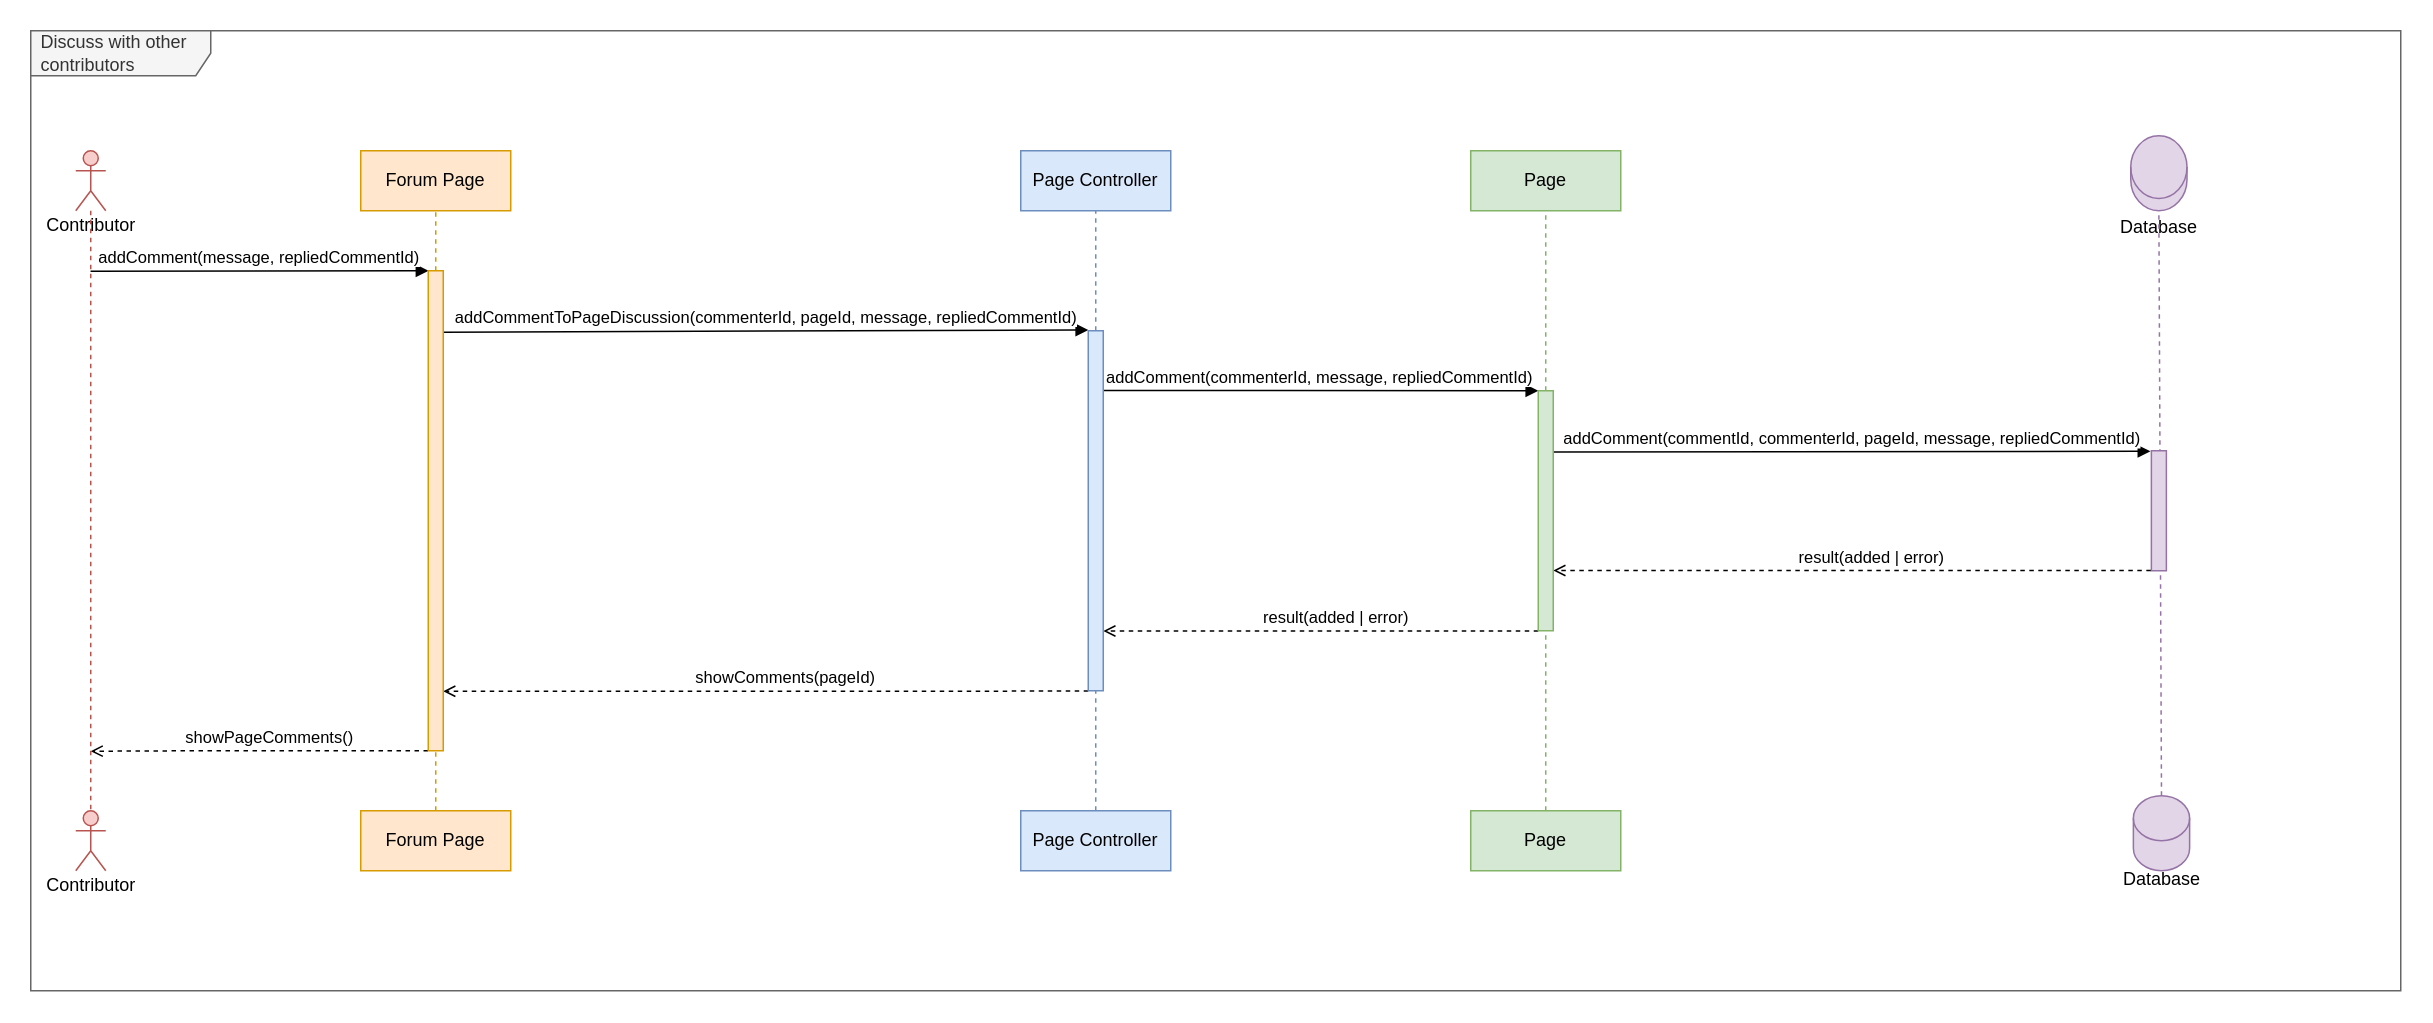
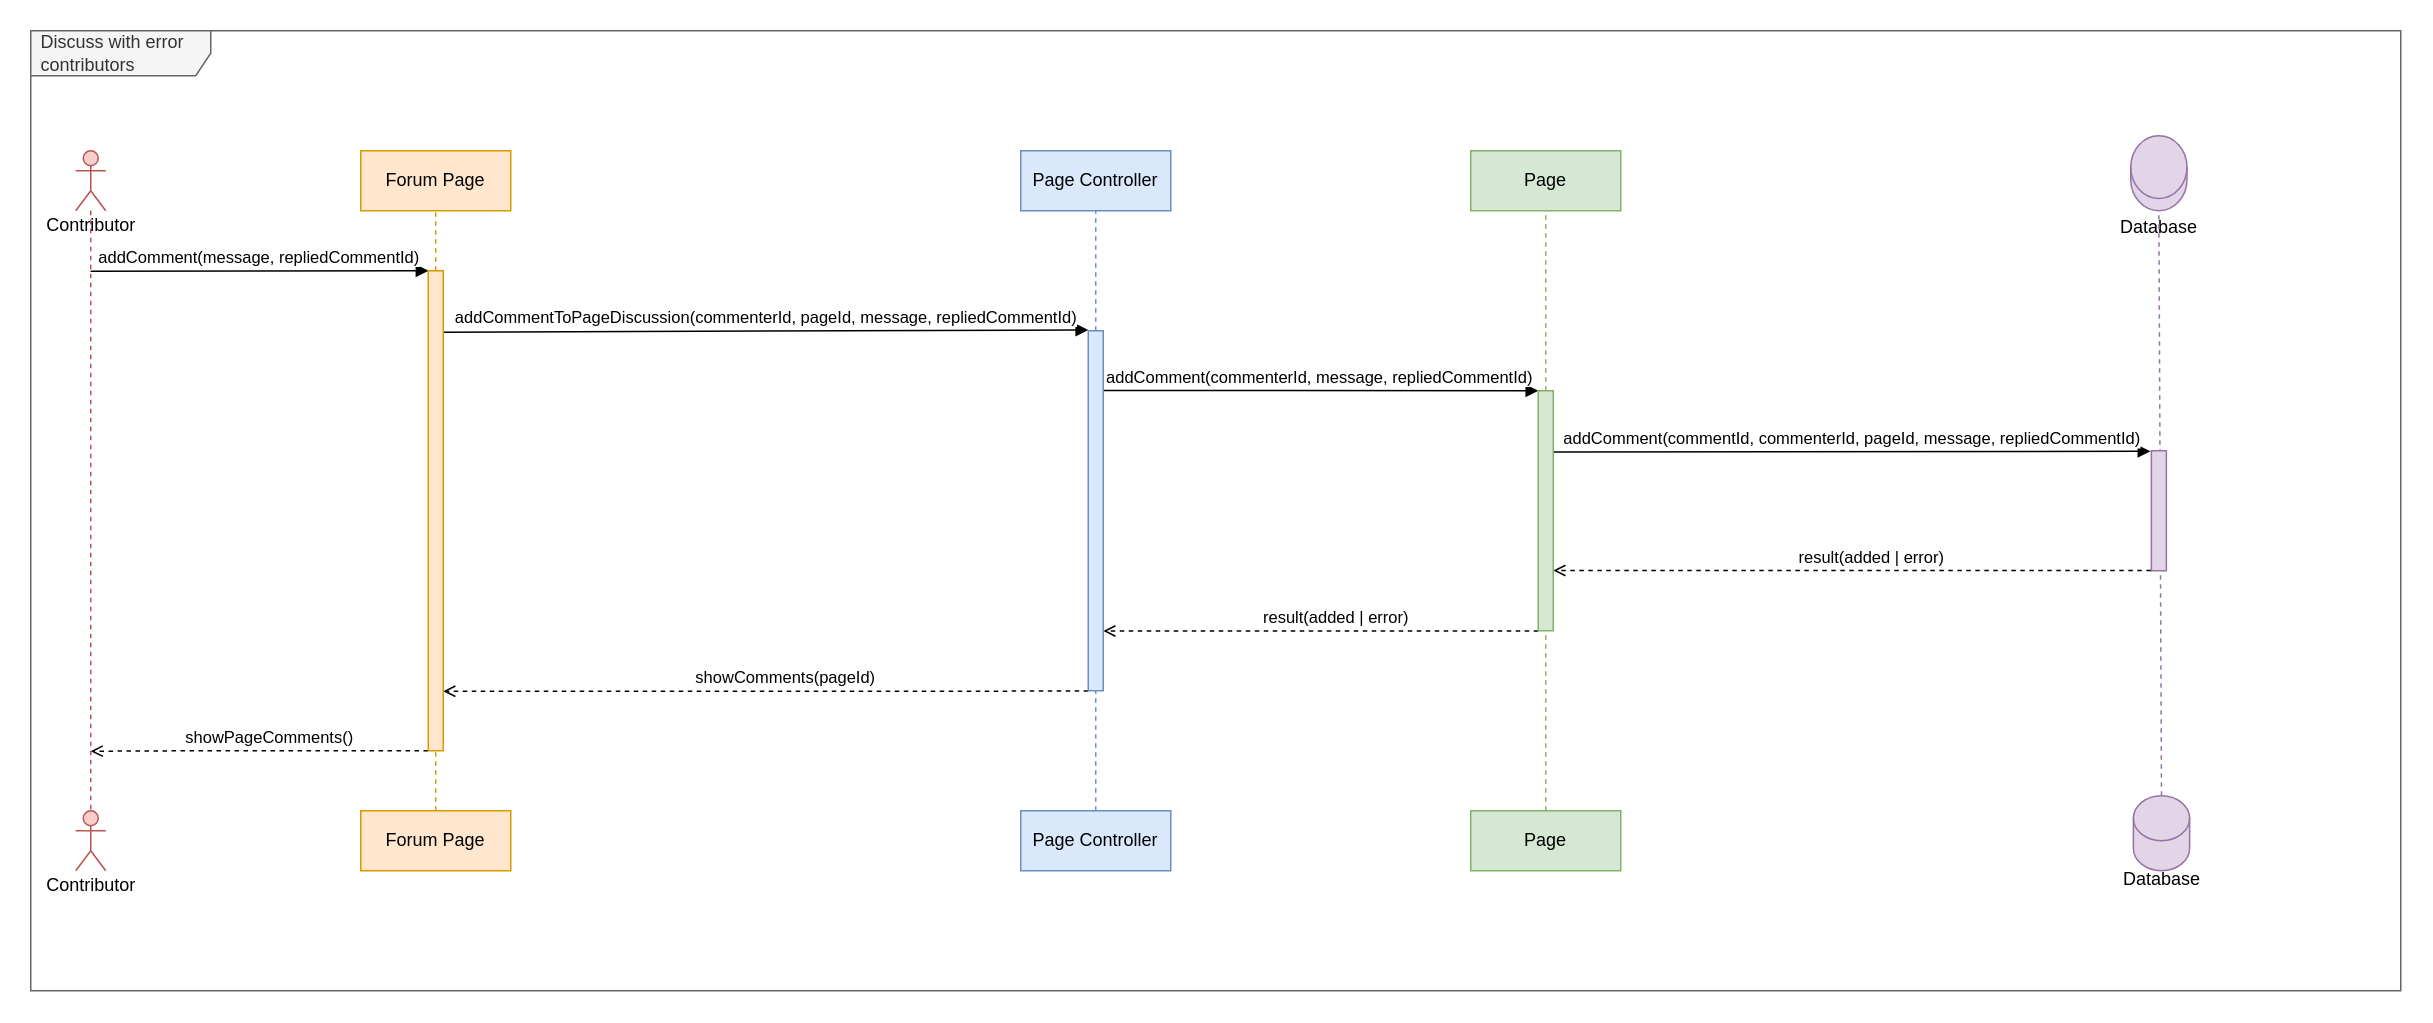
(126, 53) -> (126, 53)
